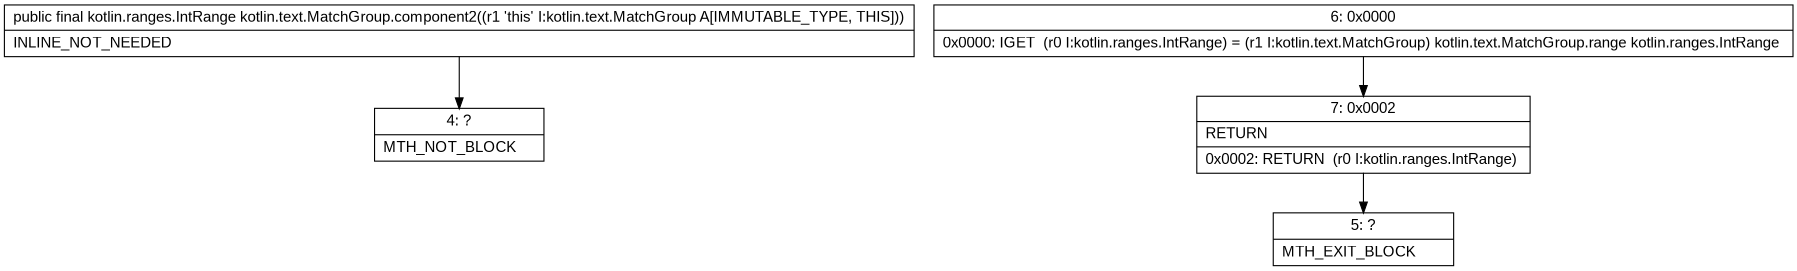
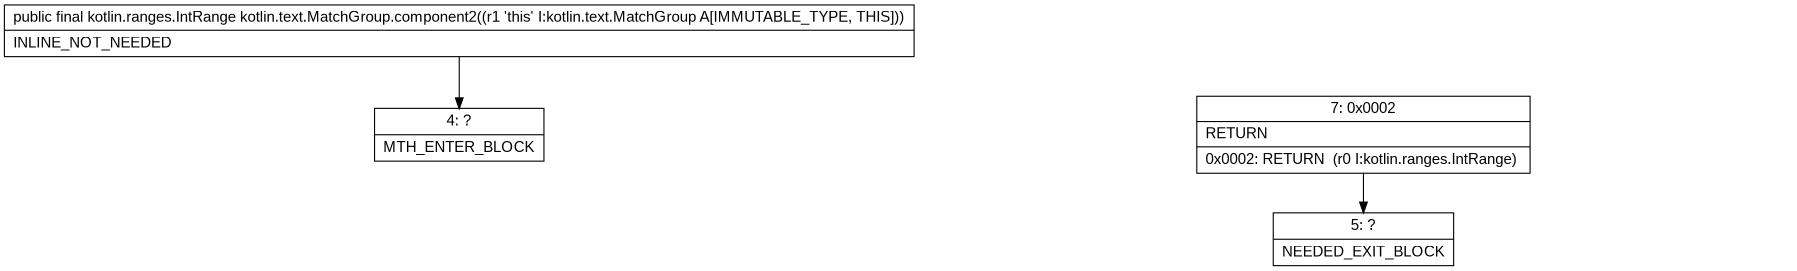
(1363, 31) -> none
(450, 147) -> (459, 147)
(1349, 252) -> (1363, 252)
